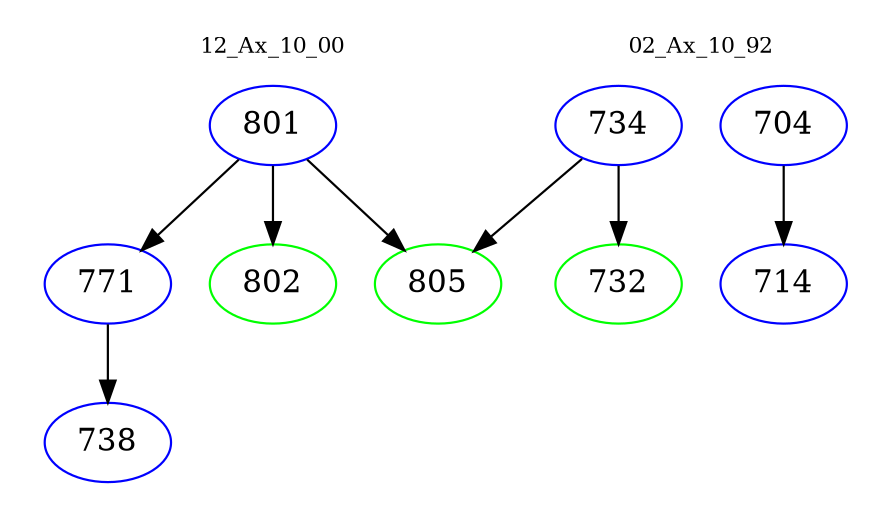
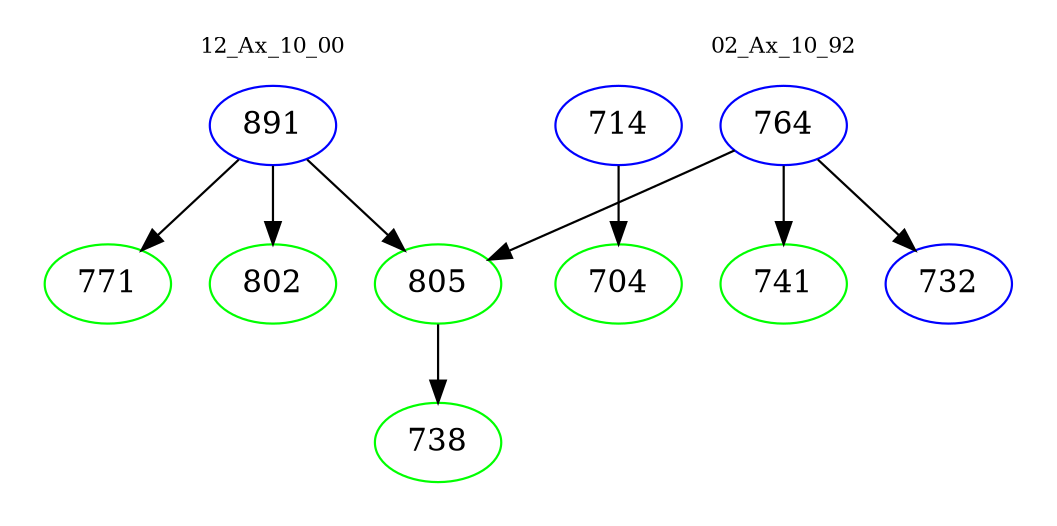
(273, 125) -> (273, 125)
(619, 125) -> (784, 125)
(784, 125) -> (619, 284)
(784, 194) -> (619, 187)
(108, 284) -> (108, 284)
(619, 284) -> (949, 284)
none -> (784, 284)
(108, 352) -> (438, 352)
(108, 442) -> (438, 442)
